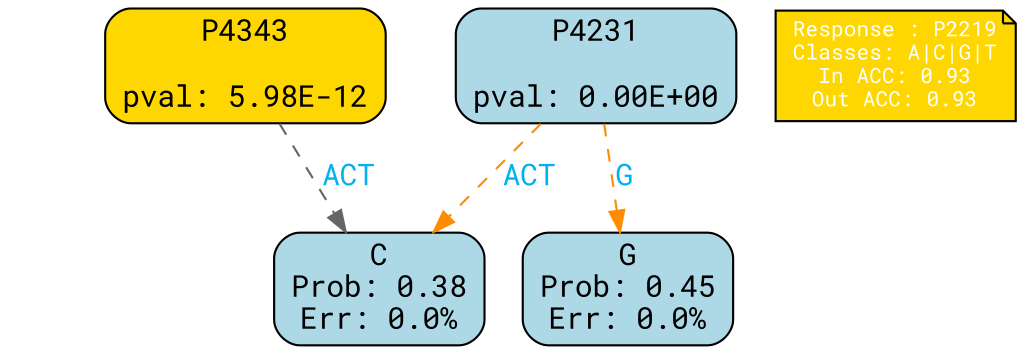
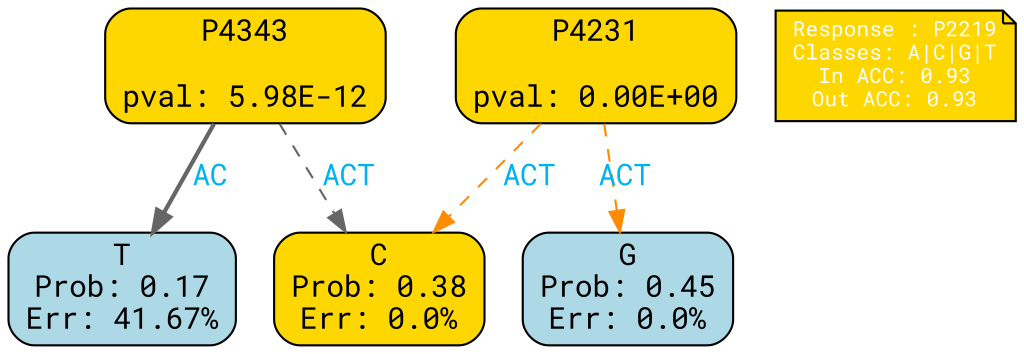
(596, 66) -> (596, 66)
(625, 177) -> (625, 177)
none -> (122, 289)
(379, 289) -> (379, 289)
